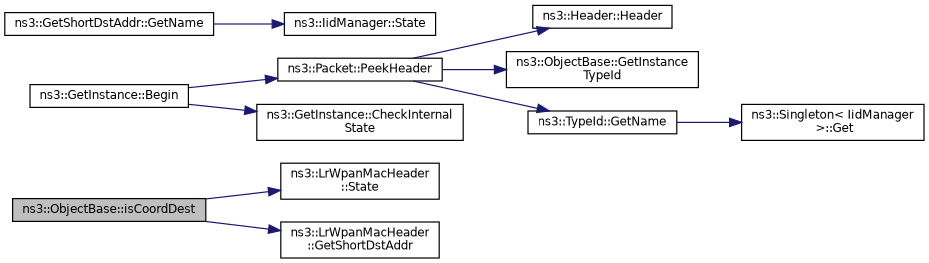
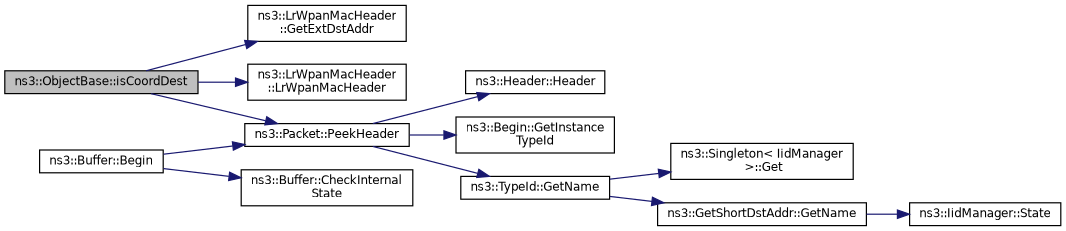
(602, 70) -> (535, 135)
(109, 96) -> (101, 161)
none -> (208, 107)
(360, 122) -> (327, 188)
(360, 181) -> (327, 23)
none -> (631, 199)
(360, 240) -> (327, 82)
